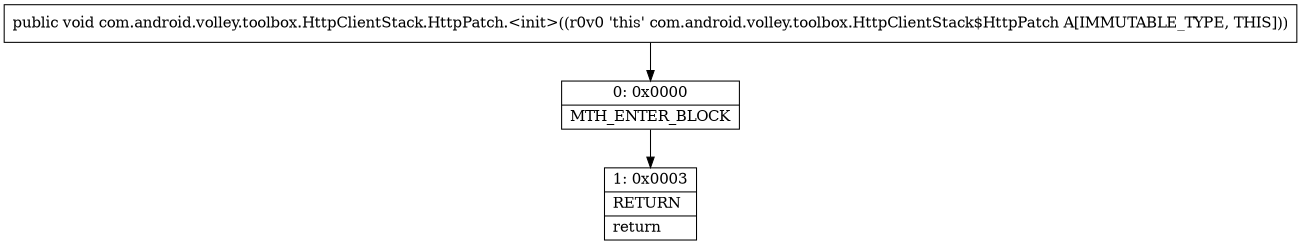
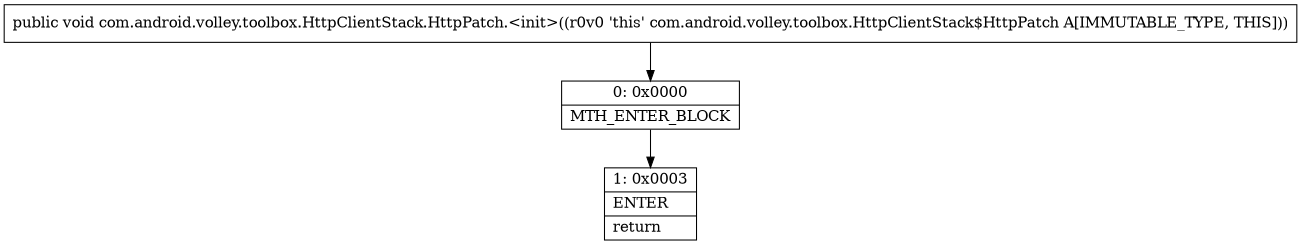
(647, 203) -> (641, 203)
